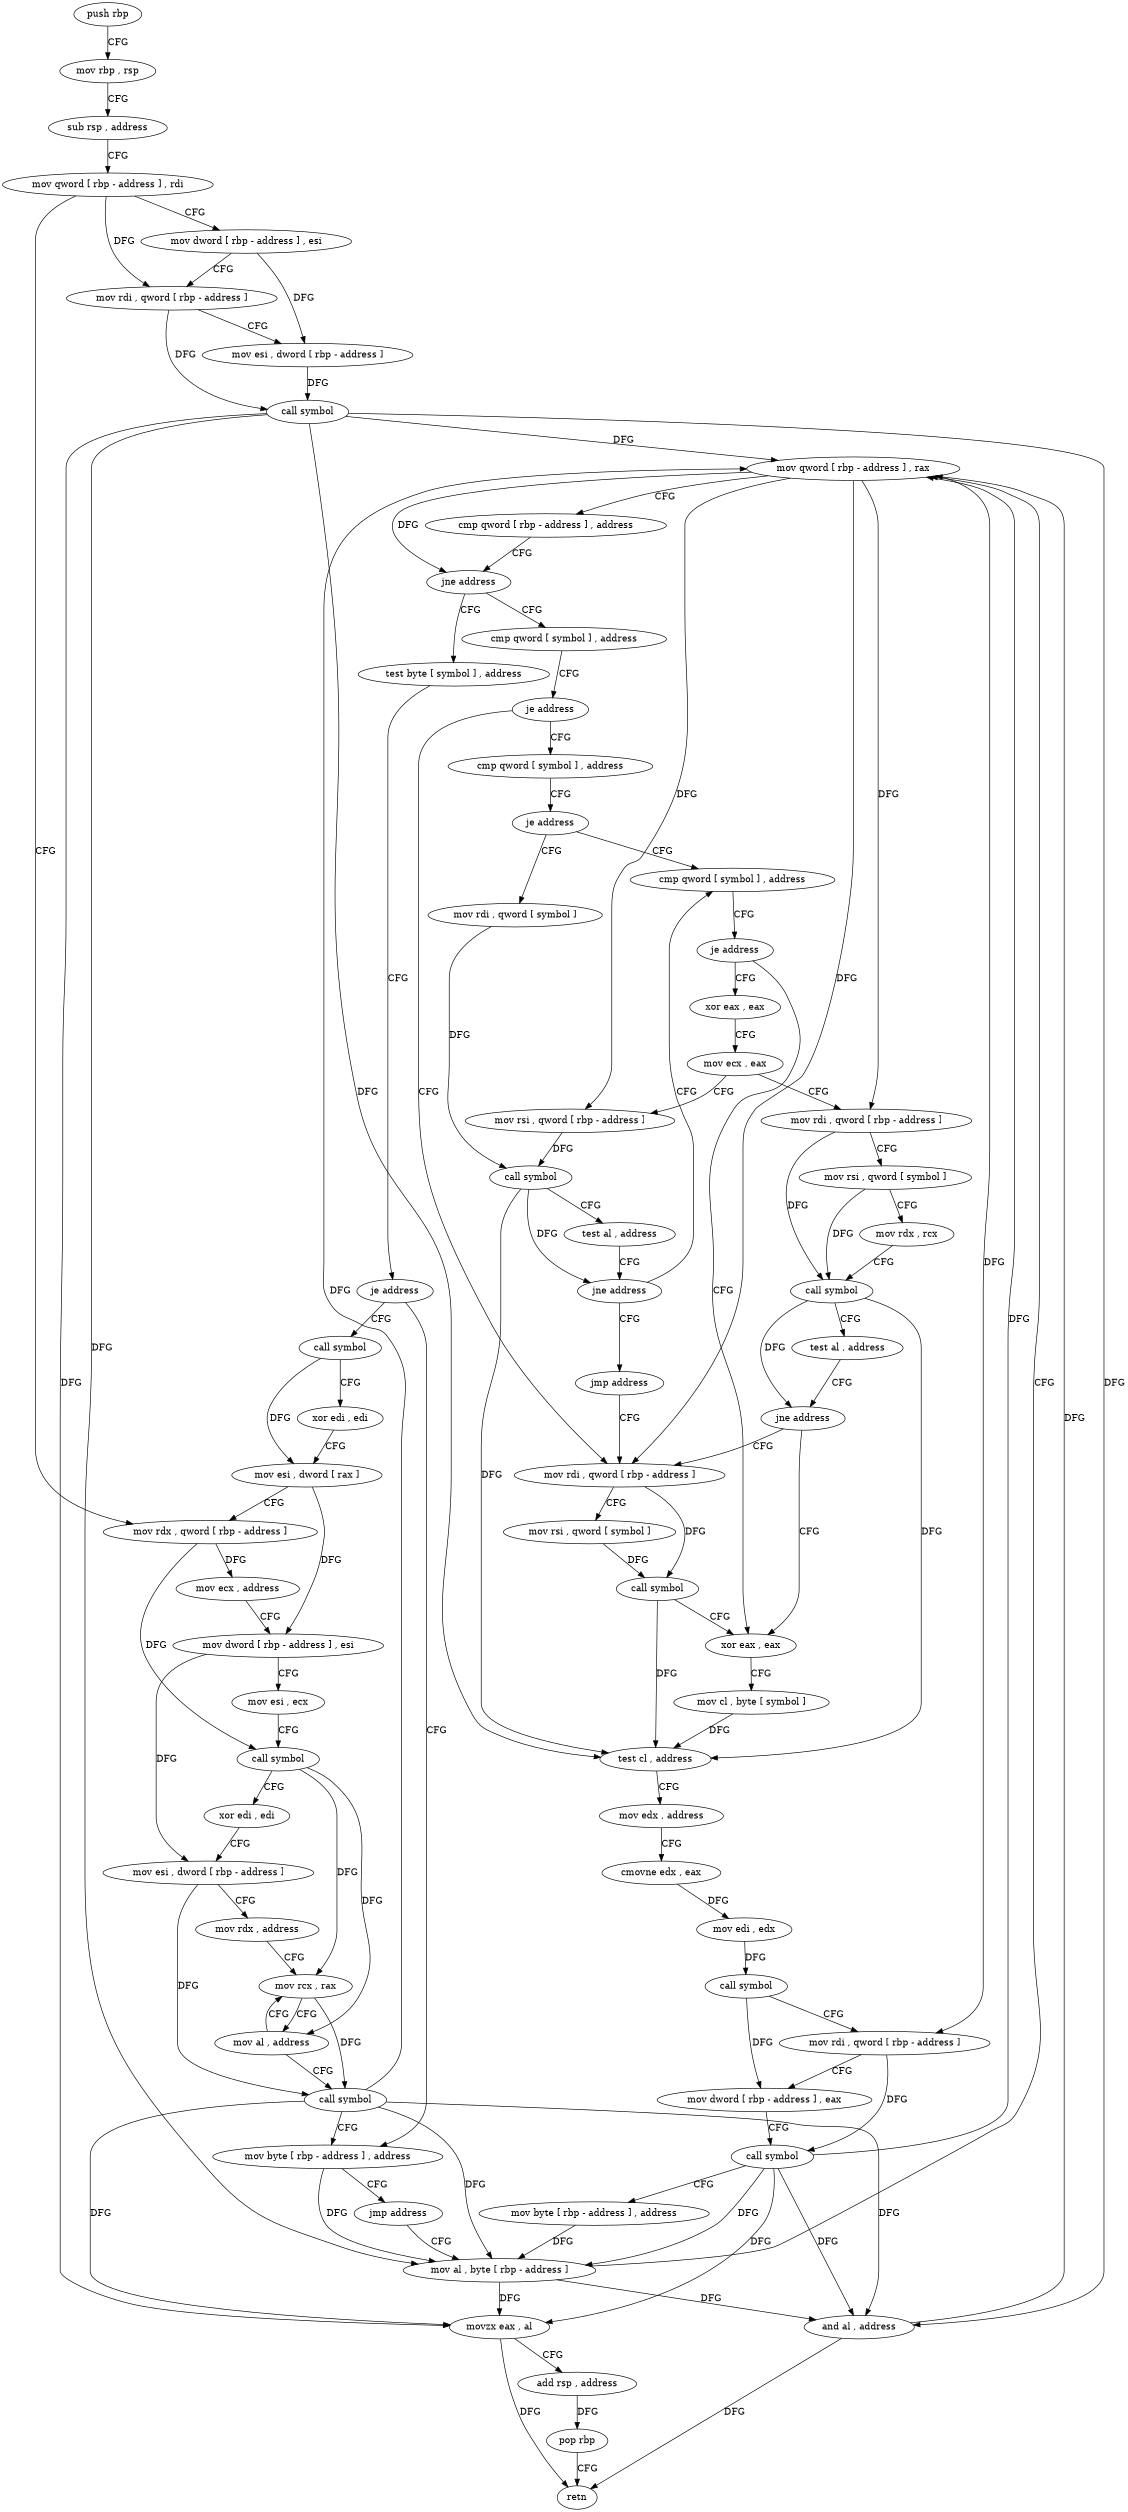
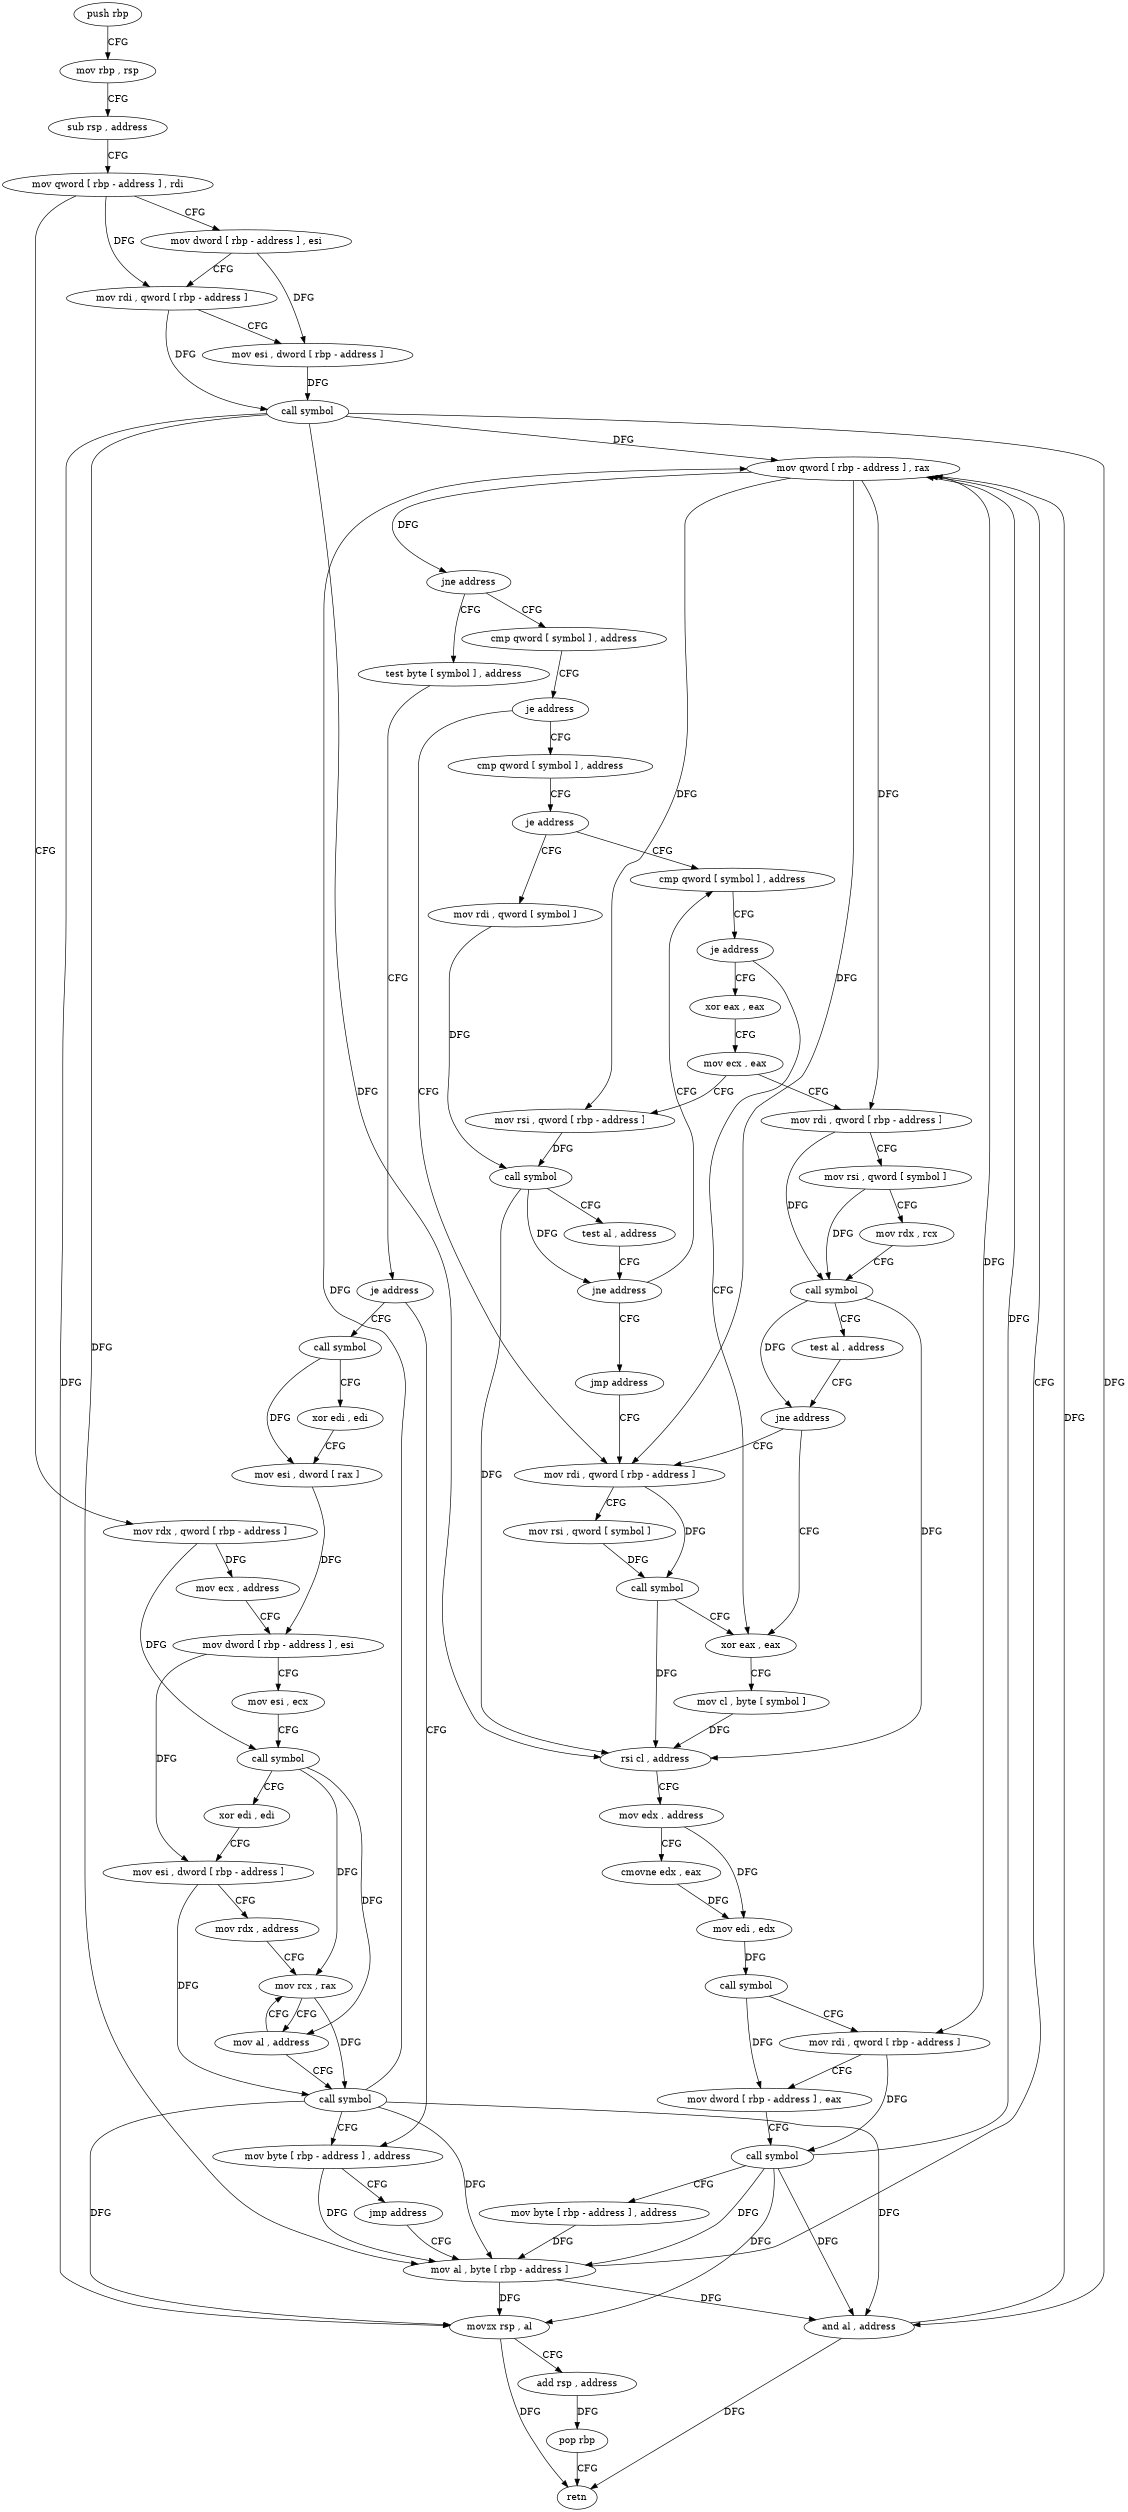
(546, 525) -> none
(262, 1502) -> none
(656, 1759) -> (656, 1759)
none -> (726, 1861)
(499, 2327) -> (499, 2327)
